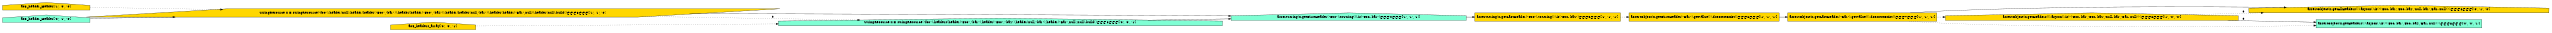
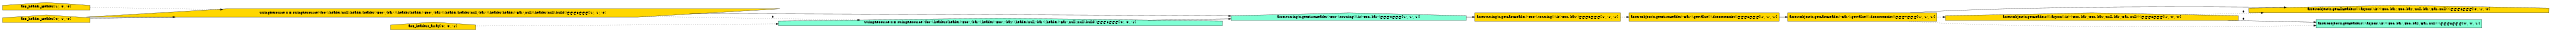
(46, 19) -> (46, 19)
